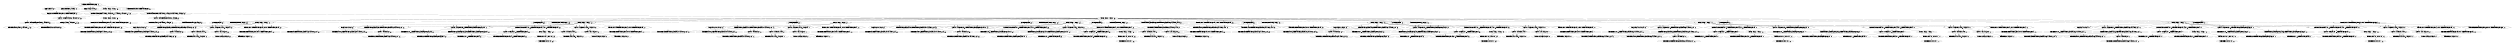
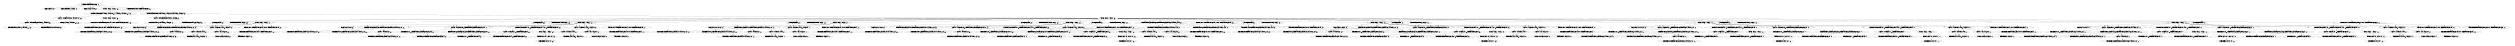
(62, 14) -> none
none -> (816, 23)
none -> (1747, 23)
